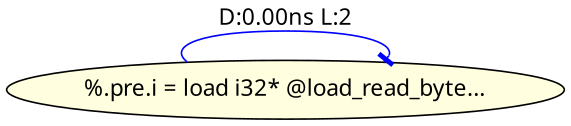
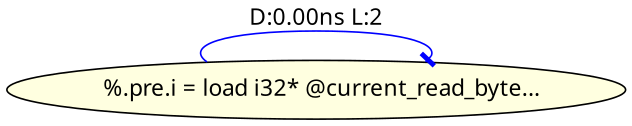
(285, 90) -> (316, 90)
